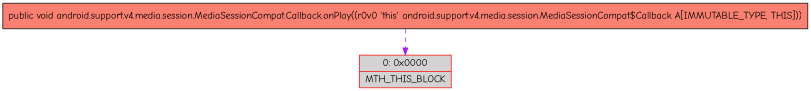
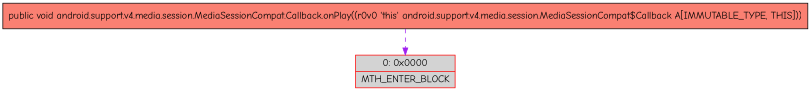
(405, 79) -> (405, 79)
